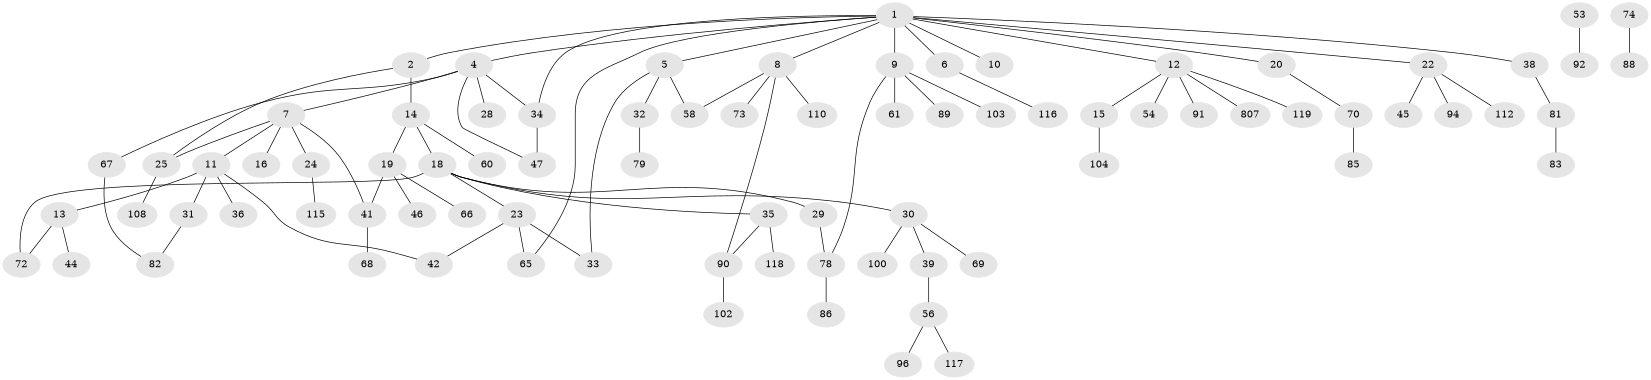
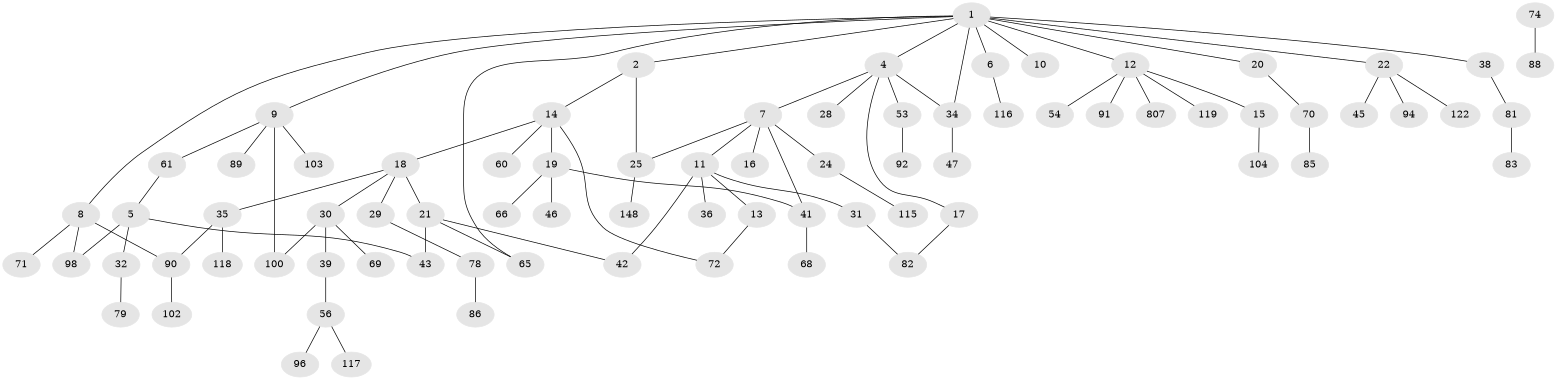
(780, 40) -> (149, 190)
(690, 115) -> (71, 265)
(739, 115) -> (21, 265)
(817, 115) -> none
(1505, 115) -> (1460, 115)
(468, 131) -> (893, 90)
(855, 163) -> (274, 190)
(107, 165) -> (959, 215)
(213, 184) -> (599, 223)
(137, 215) -> (629, 215)
(517, 215) -> (426, 215)
(71, 265) -> none
(593, 265) -> (426, 265)
